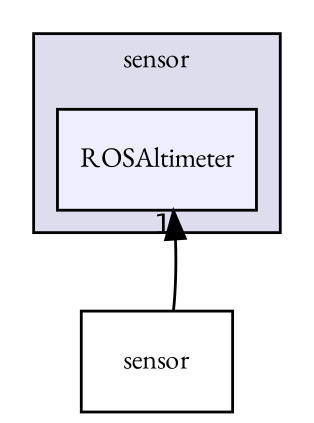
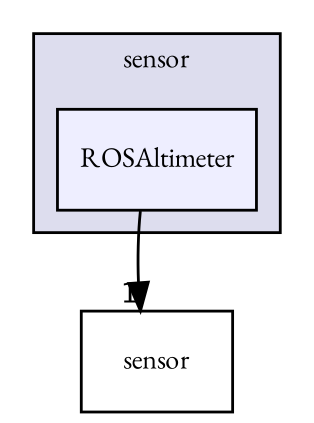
(176, 275) -> (138, 250)
